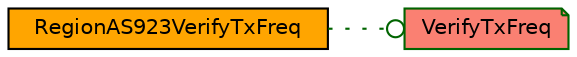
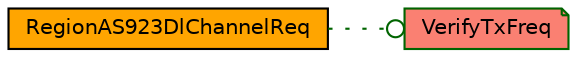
(168, 29) -> (168, 29)
